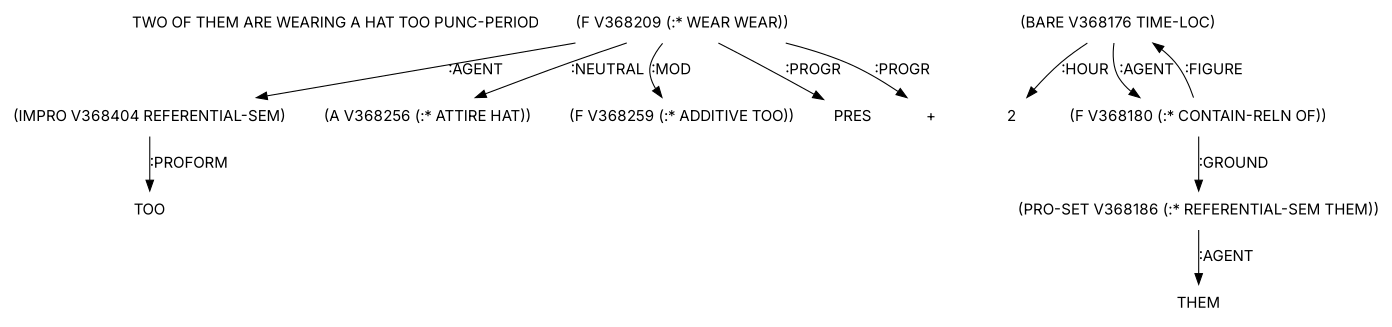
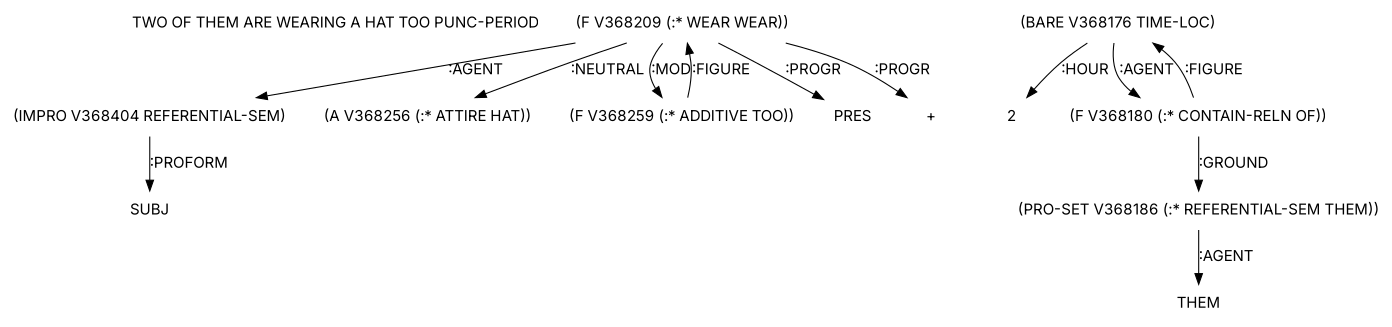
none -> (691, 76)
(150, 210) -> (150, 210)
